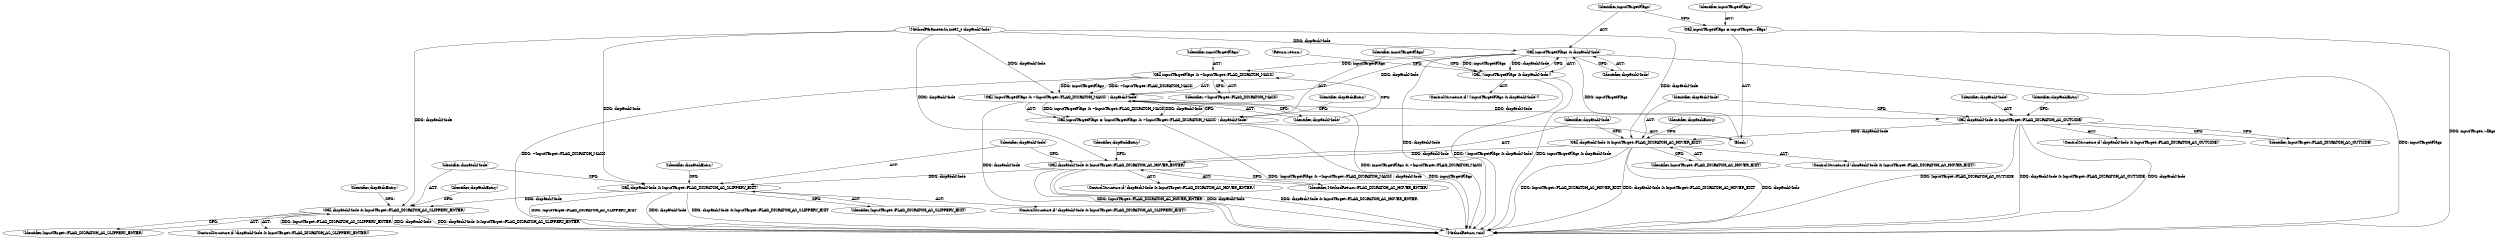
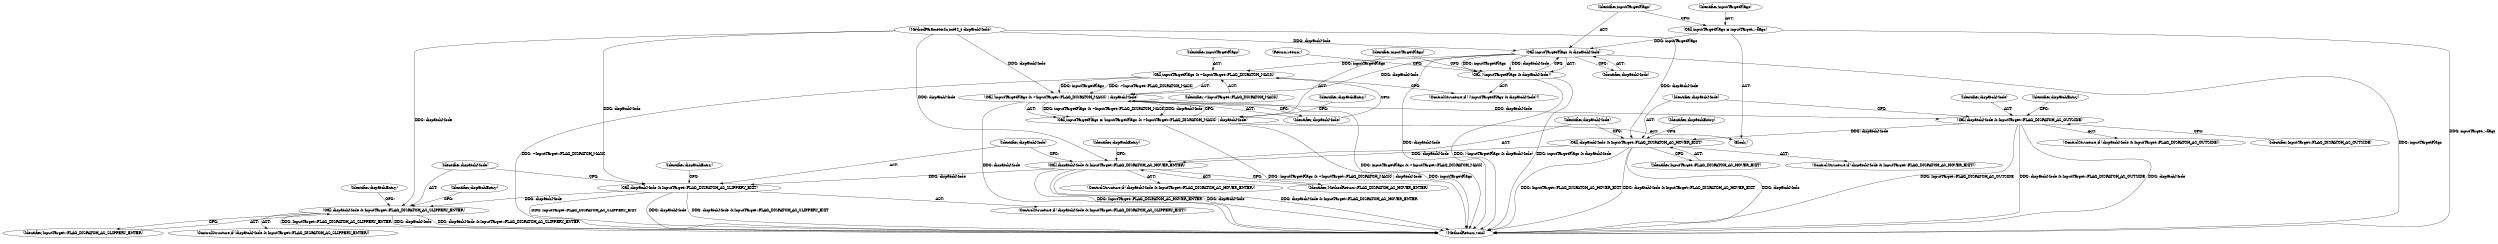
(950, 30) -> (950, 30)
(1214, 86) -> (1364, 84)
(1682, 113) -> (1645, 41)
(2189, 128) -> none
(908, 211) -> none
